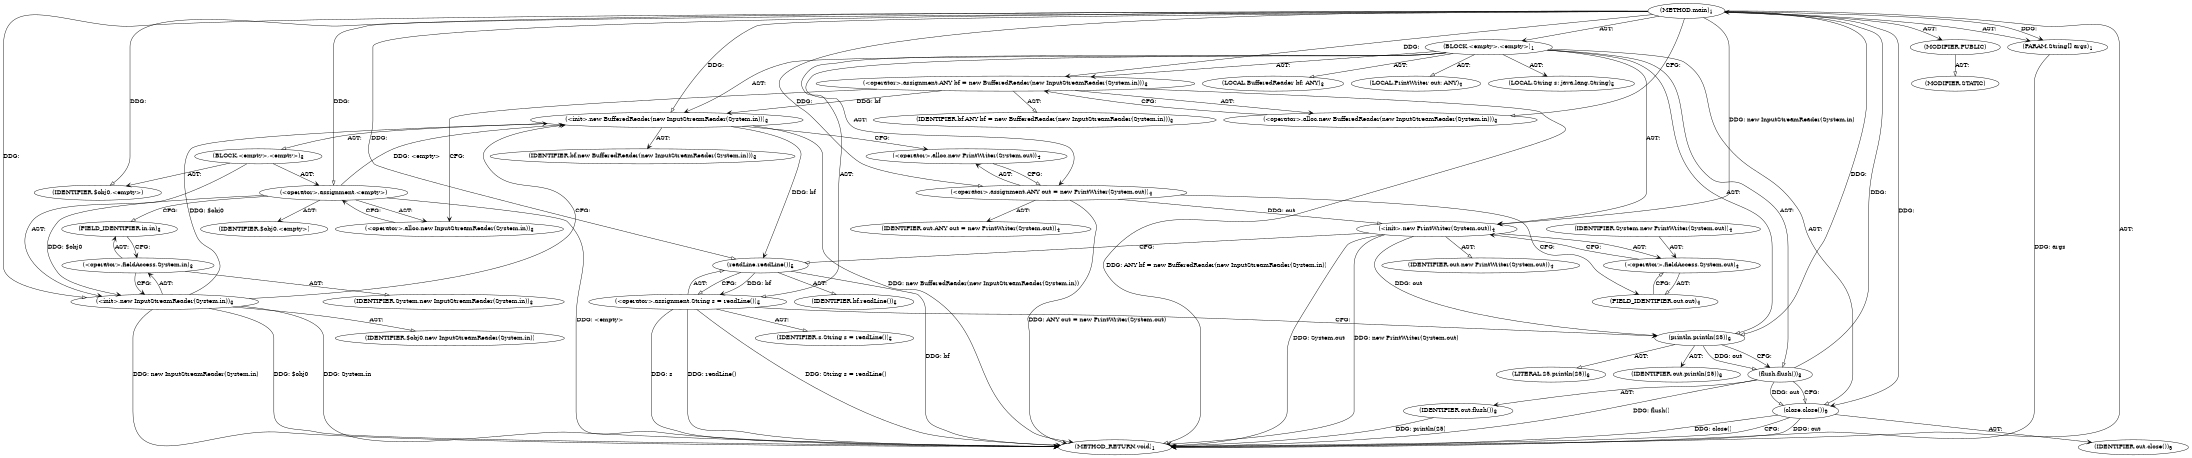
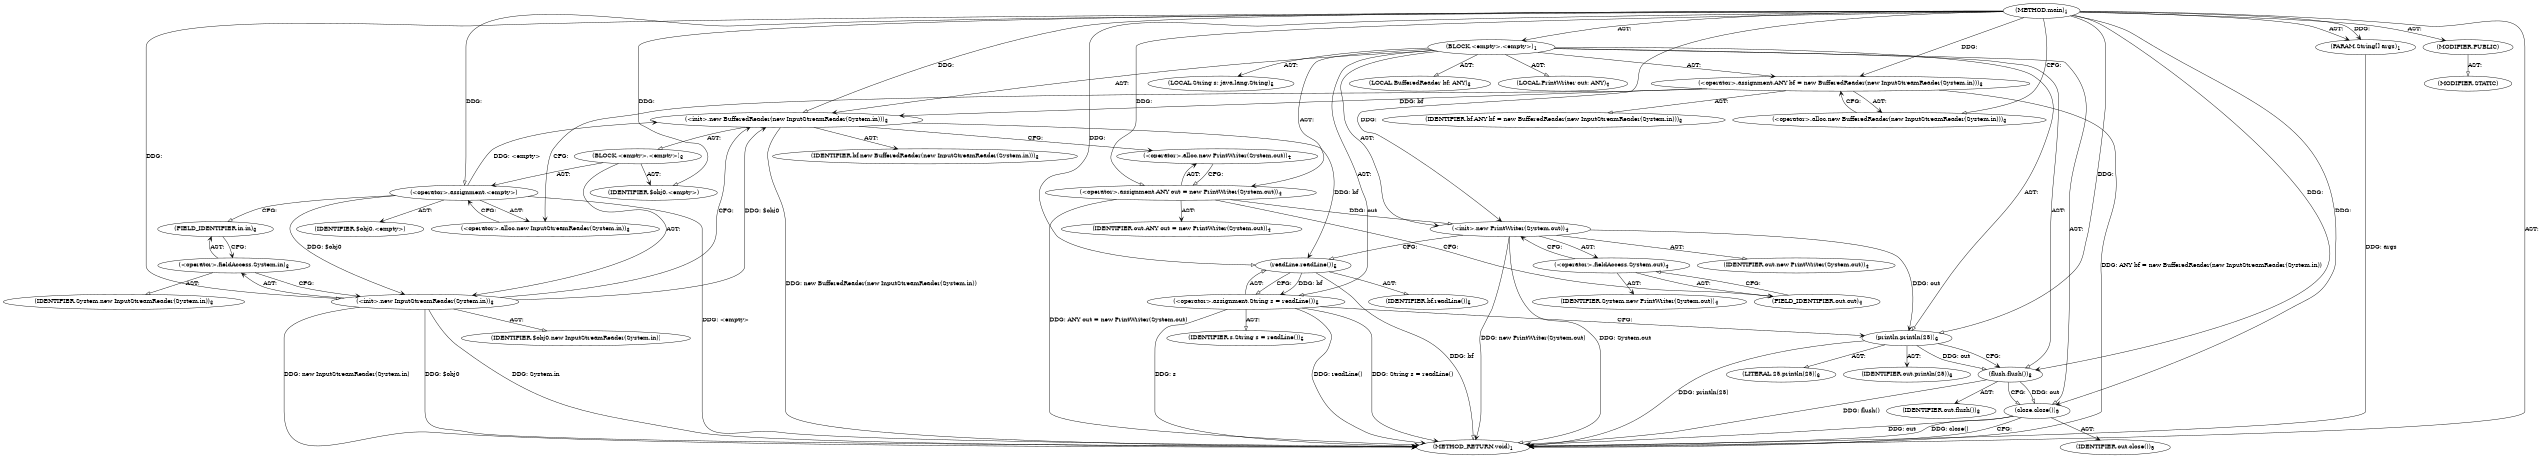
(1792, 120) -> (1370, 120)
(1879, 142) -> (2325, 236)
(1666, 246) -> (1624, 282)
(1305, 438) -> (1693, 380)
